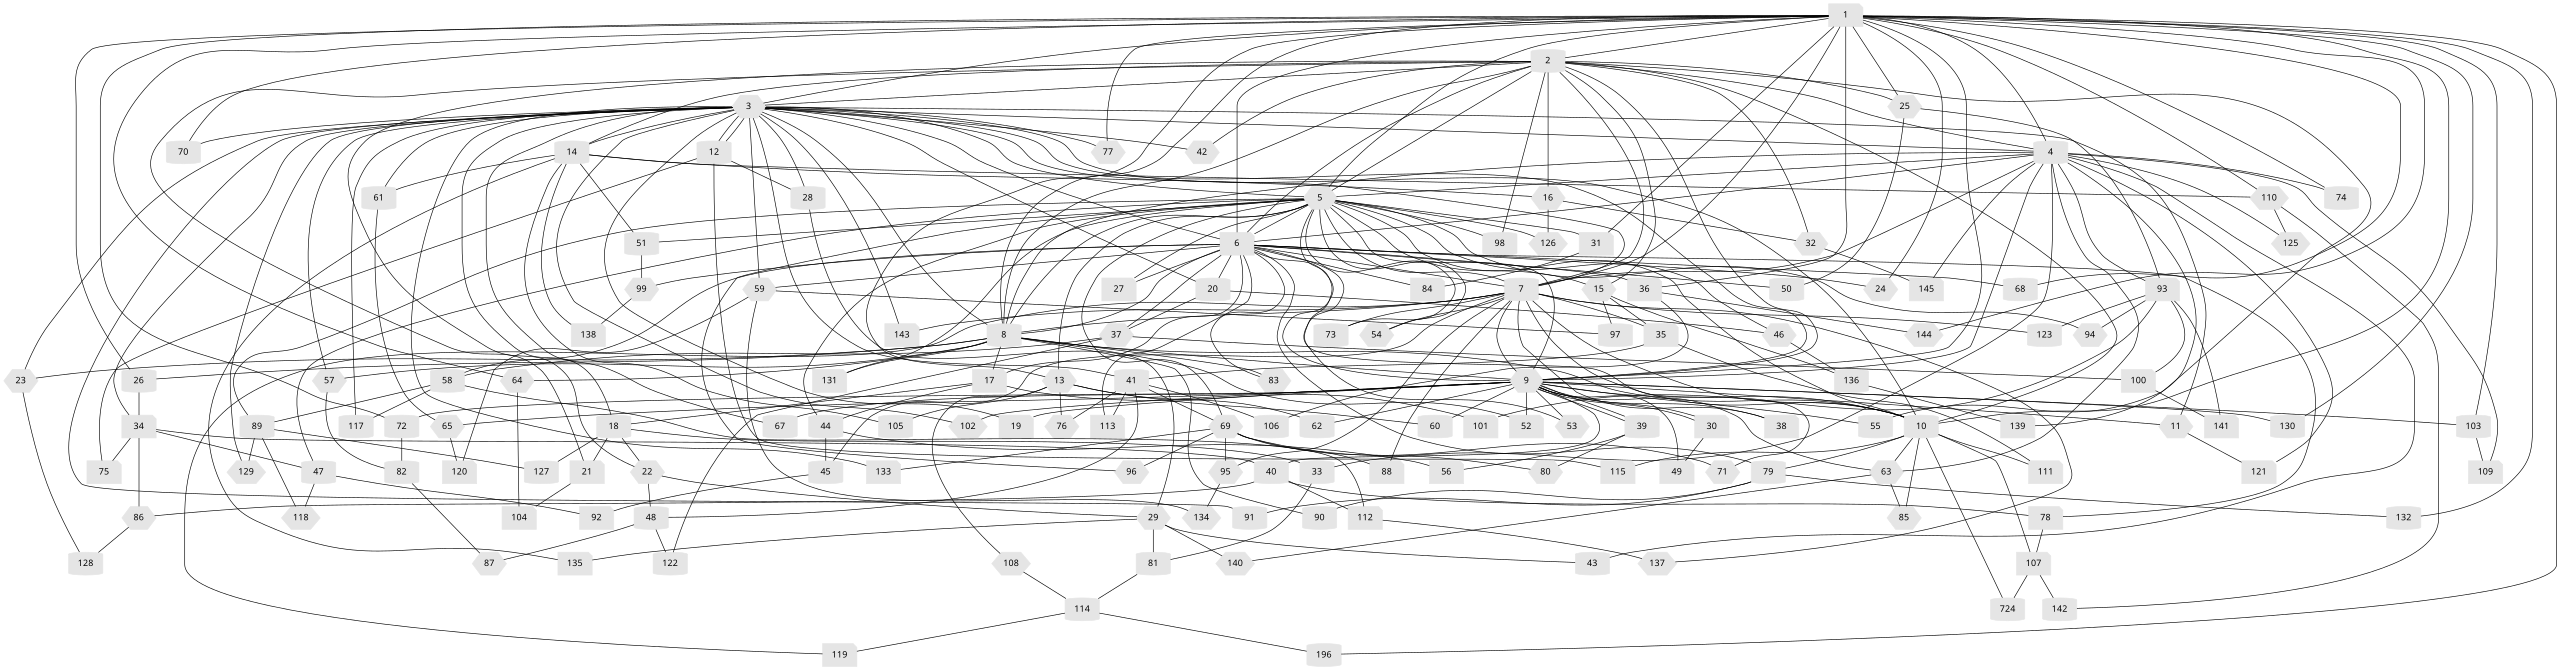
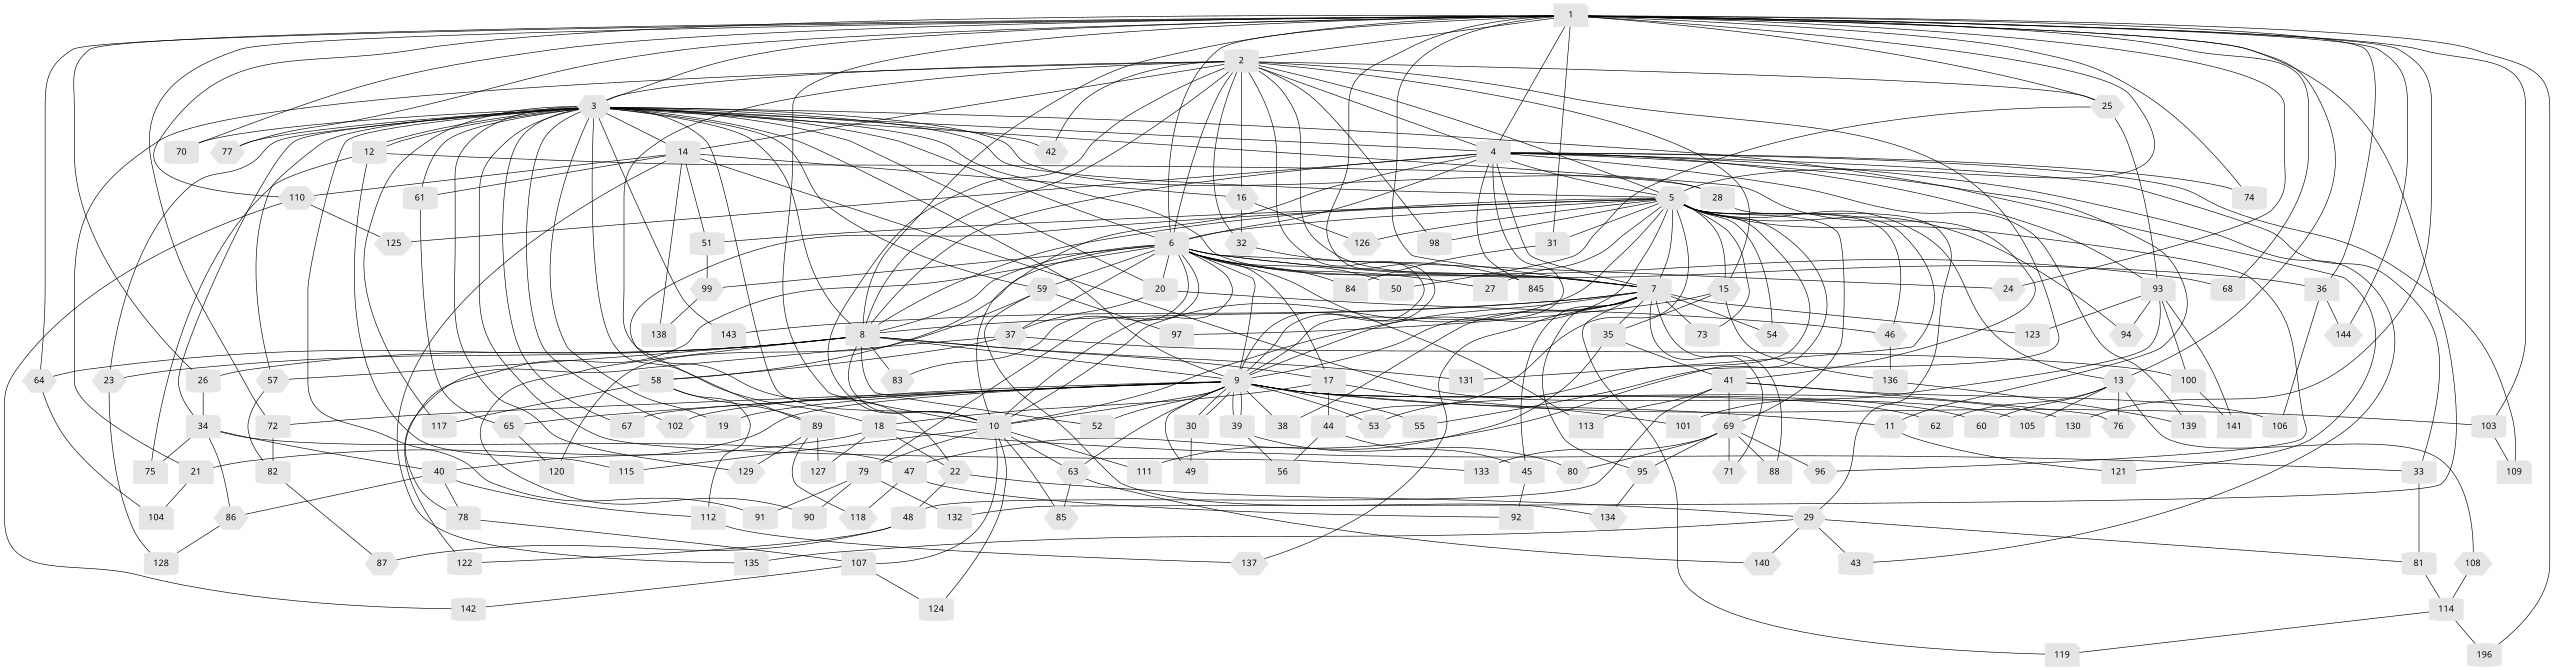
(1926, 289) -> (1536, 289)
(2114, 371) -> (1293, 200)
(2008, 609) -> (936, 609)
